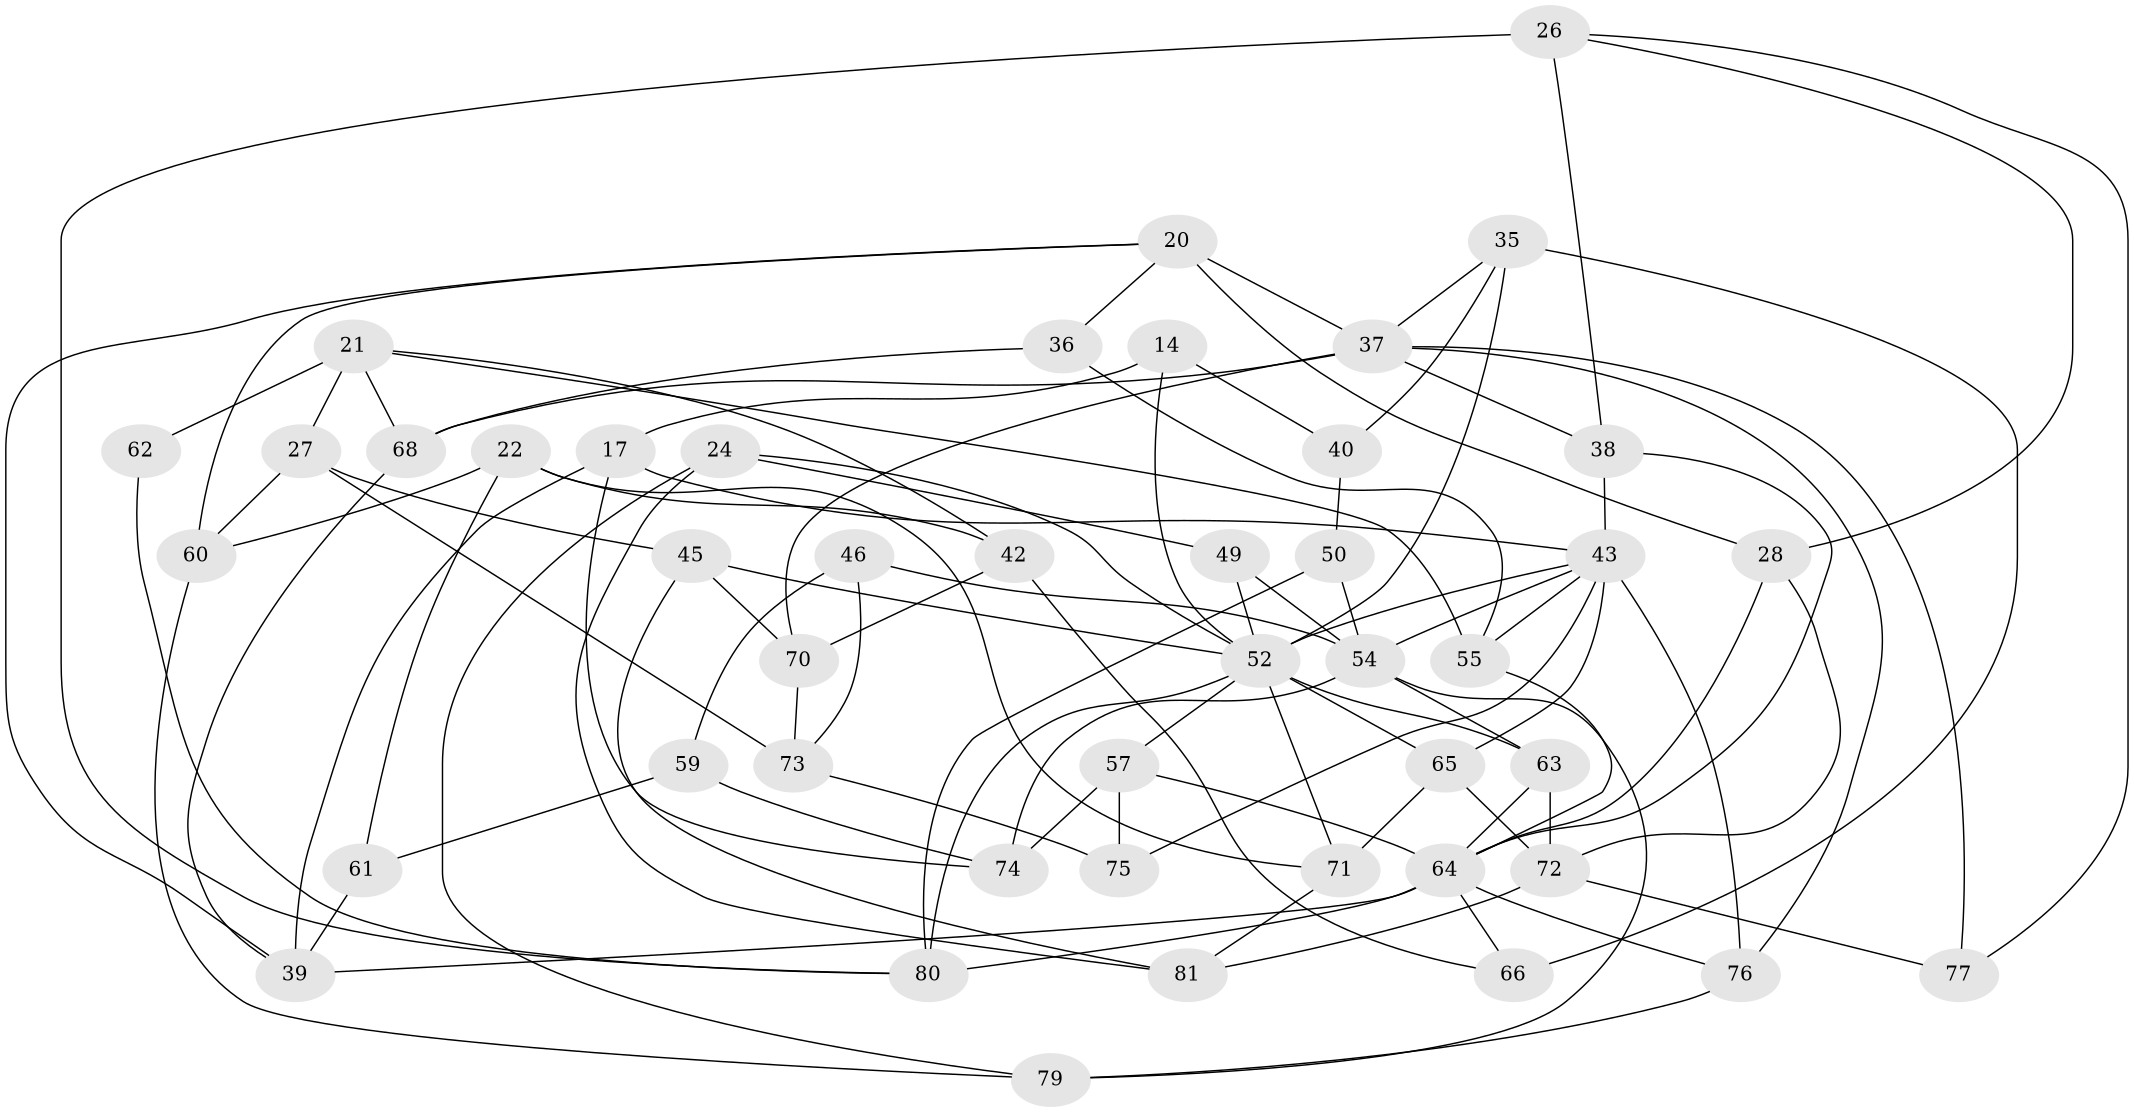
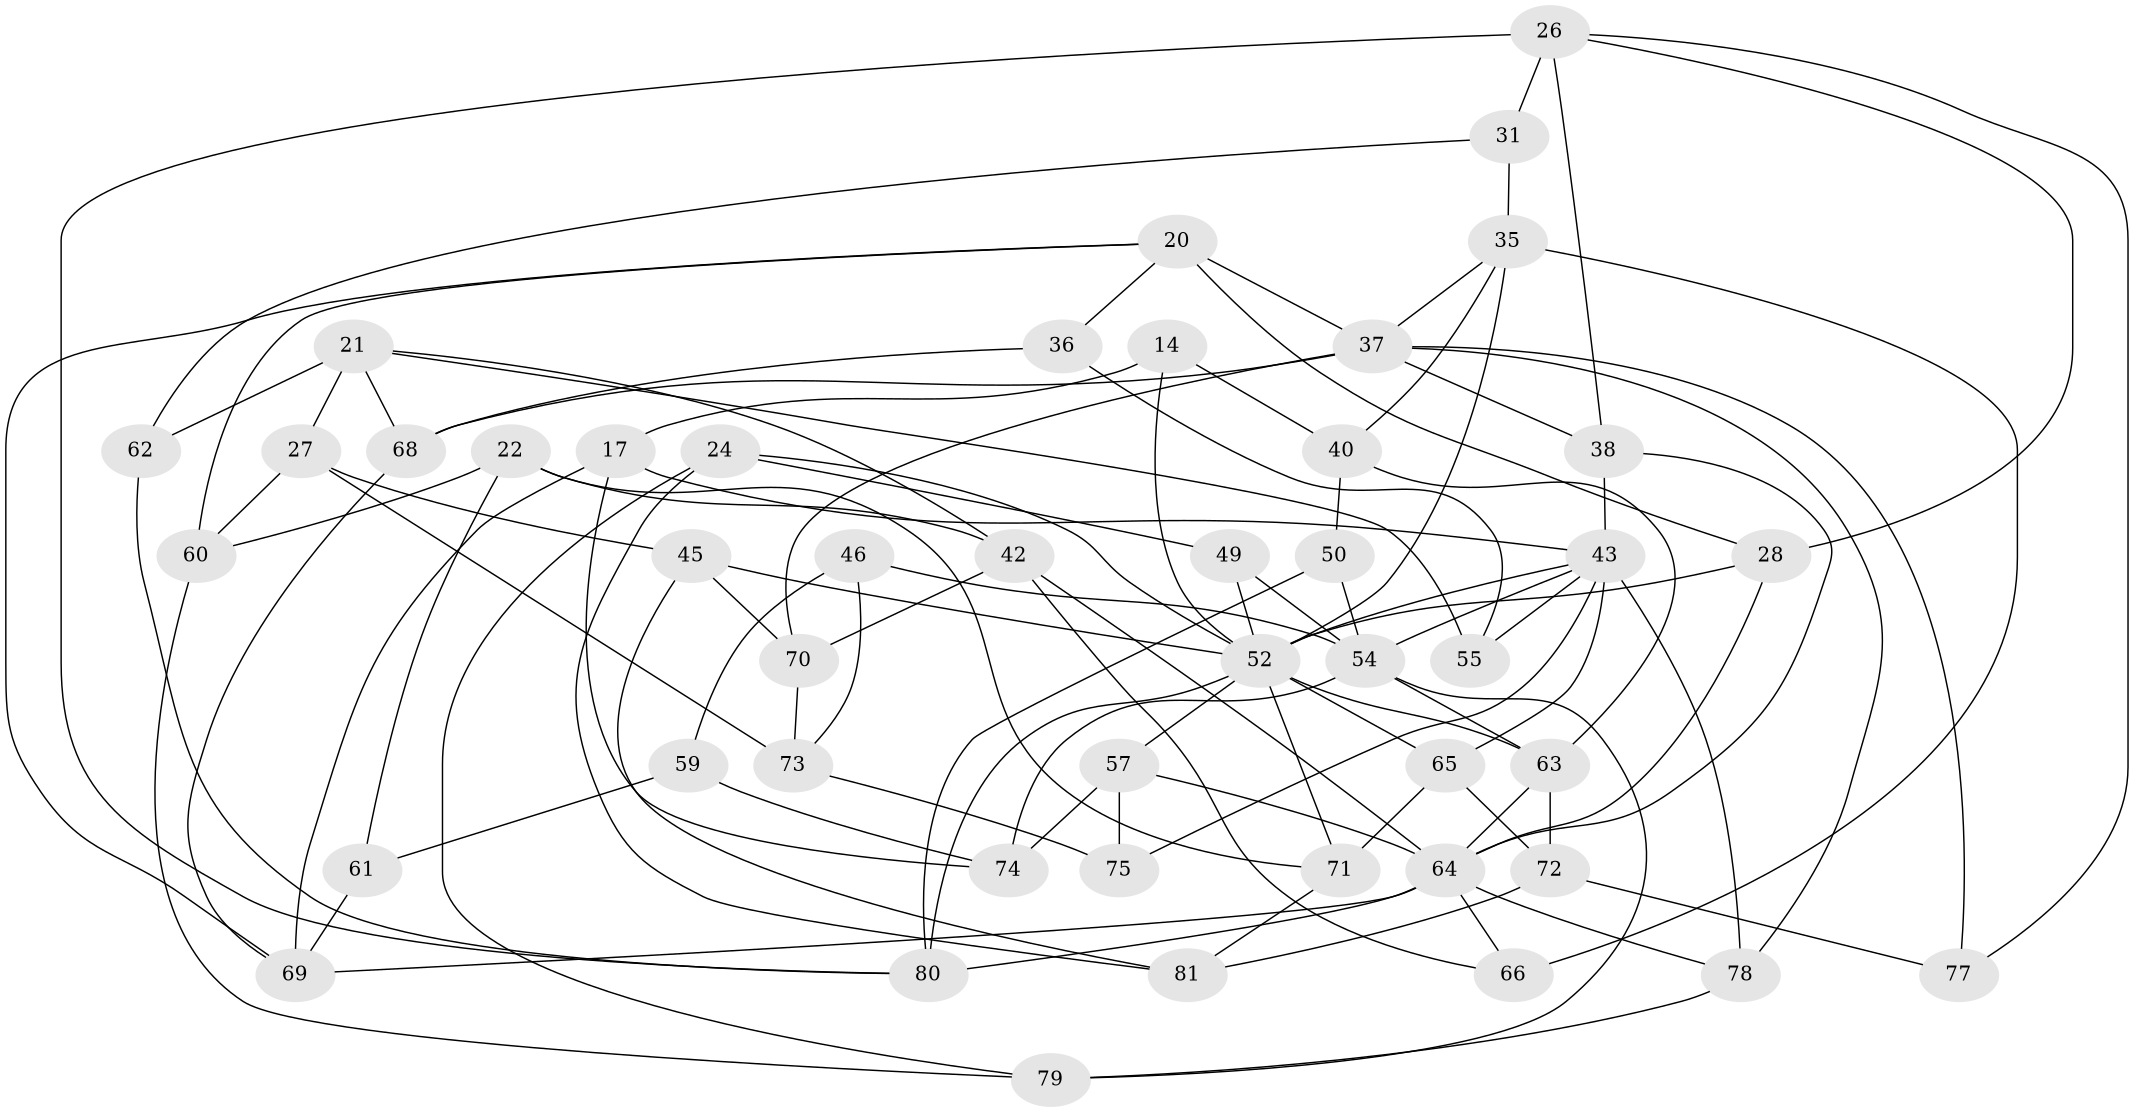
none -> (1509, 137)
none -> (1659, 532)
(1610, 776) -> (1233, 709)
(1808, 800) -> (1534, 598)
(295, 975) -> (295, 975)
(1741, 975) -> (1741, 975)
